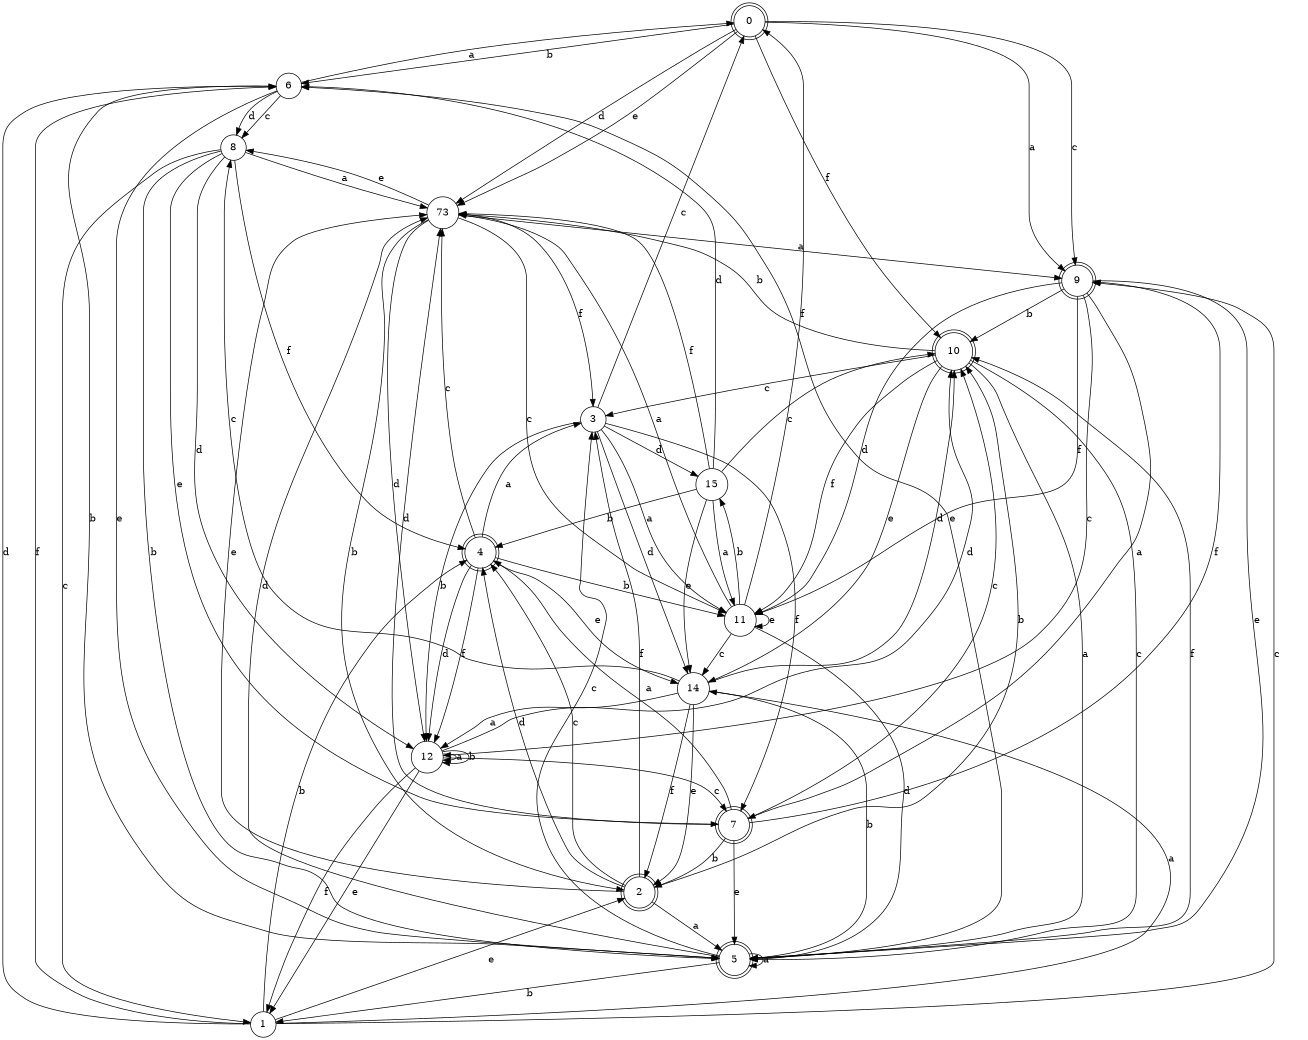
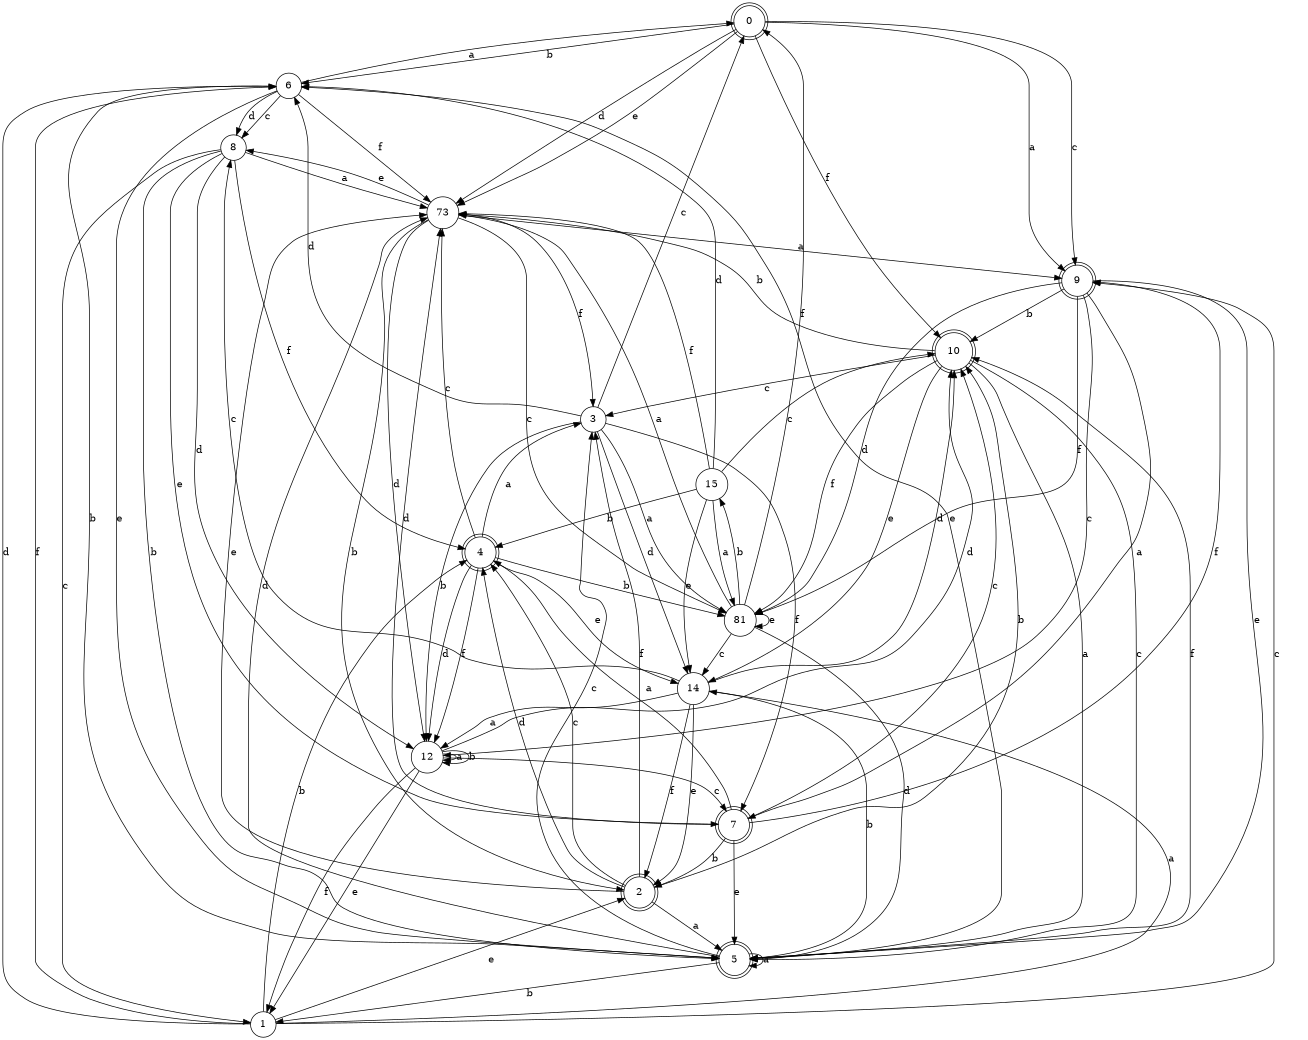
none -> (362, 146)
(648, 450) -> (347, 342)
(740, 620) -> (740, 620)
